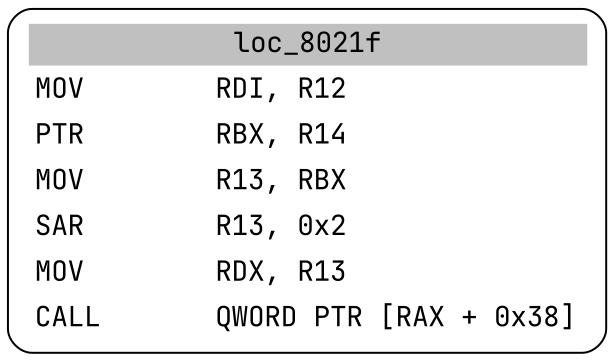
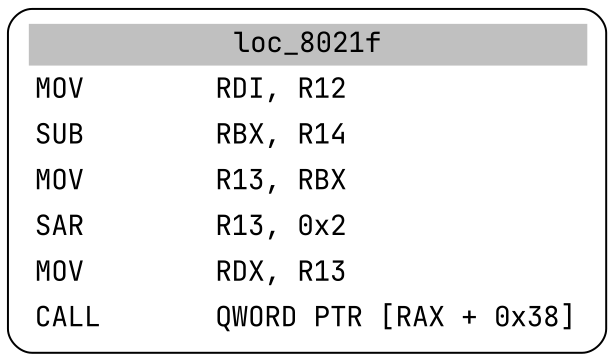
(191, 135) -> (191, 135)
